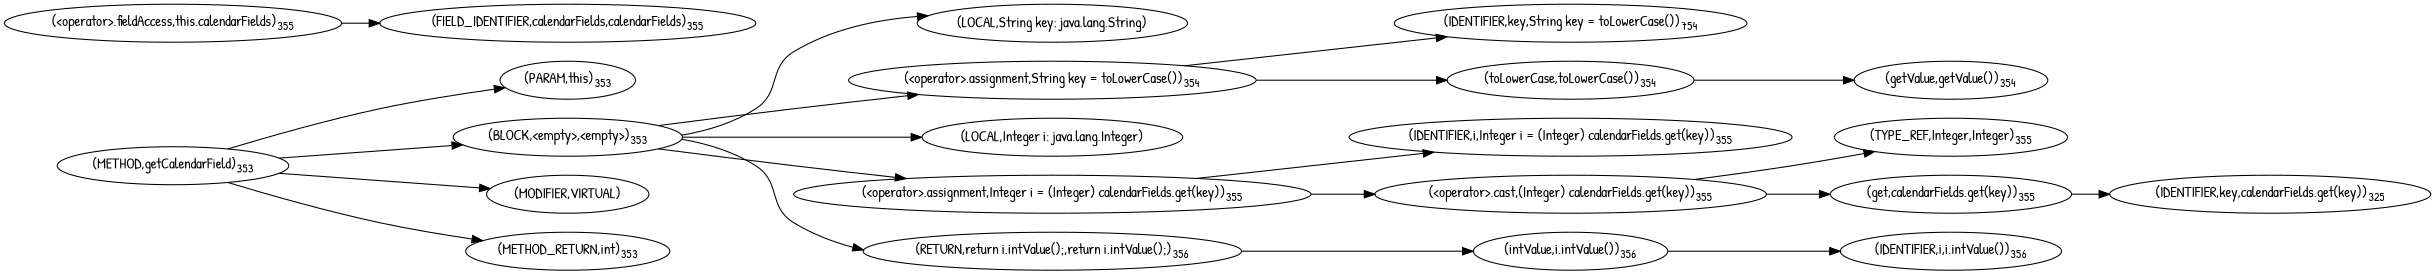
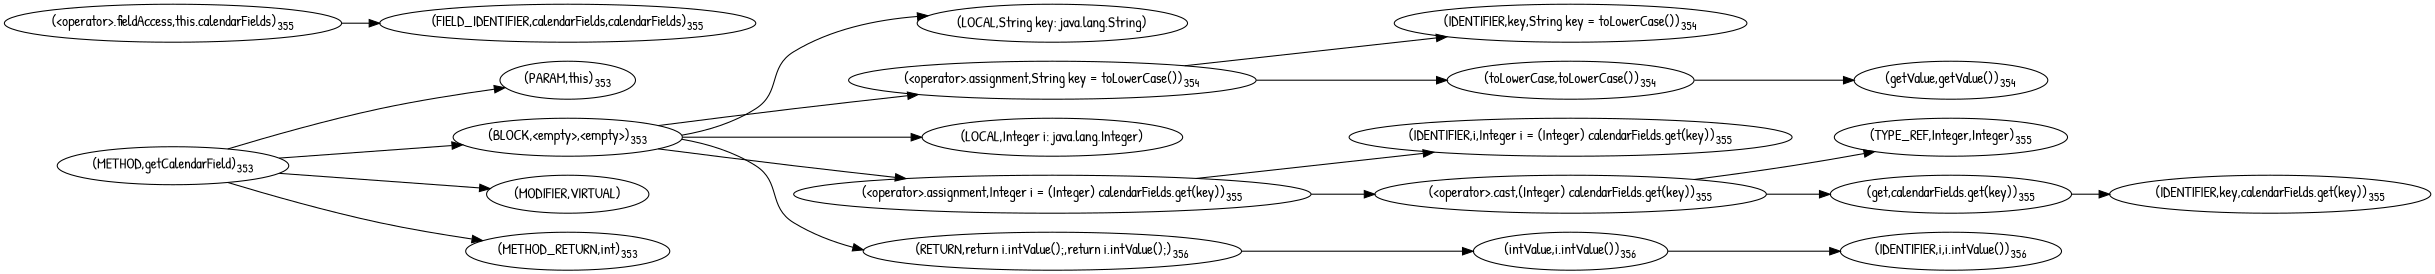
(1689, 22) -> (1689, 22)
(2377, 193) -> (2377, 193)
